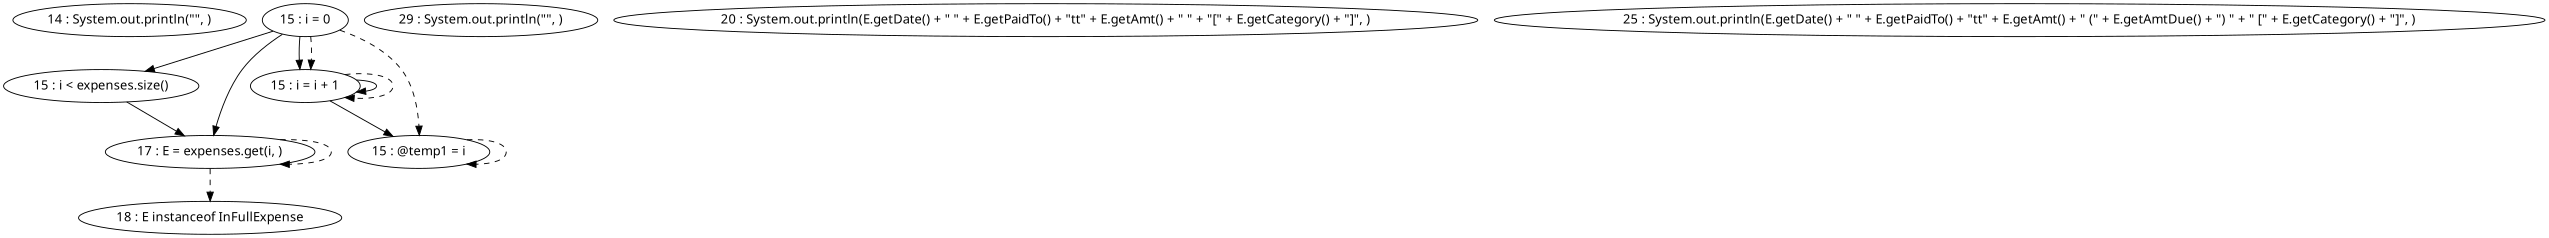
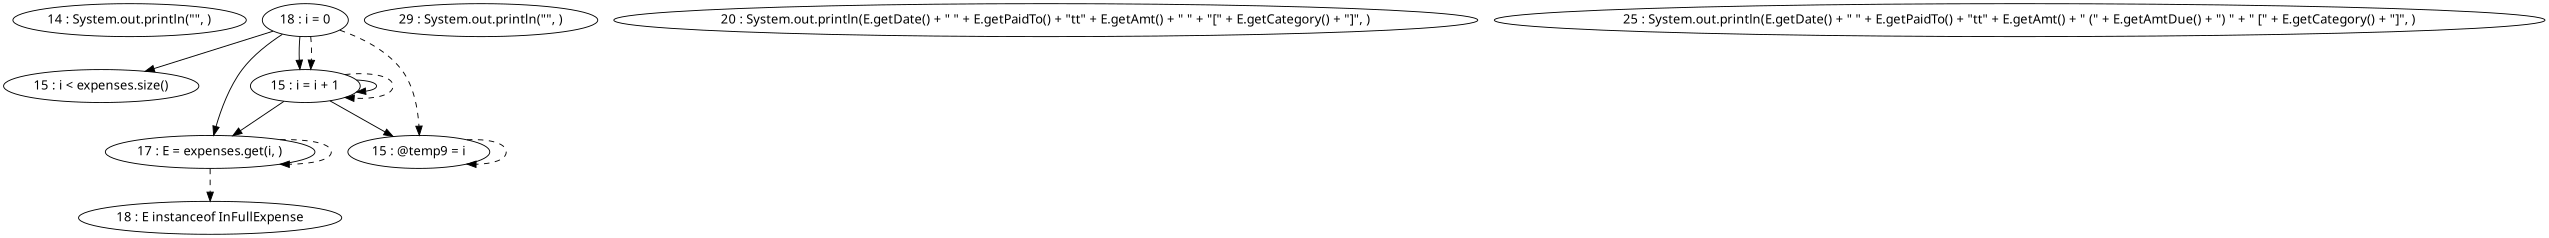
(305, 20) -> (305, 20)
(152, 117) -> (262, 116)
(419, 152) -> (419, 152)
